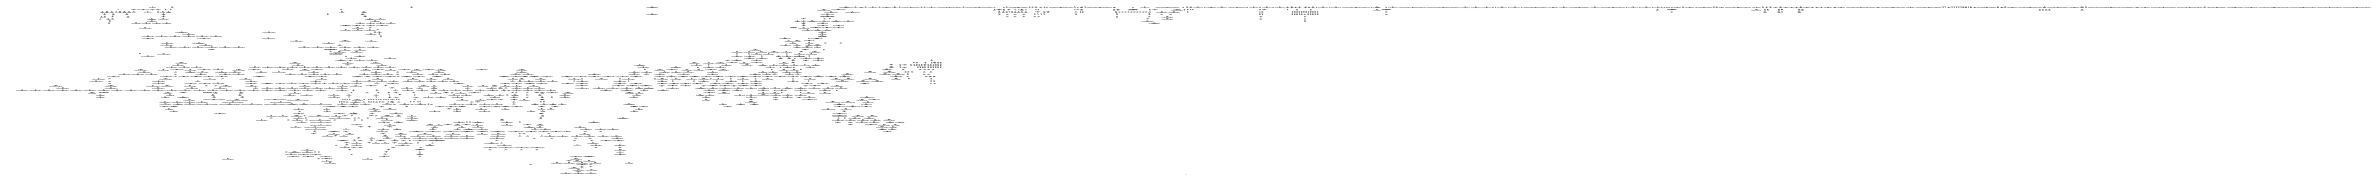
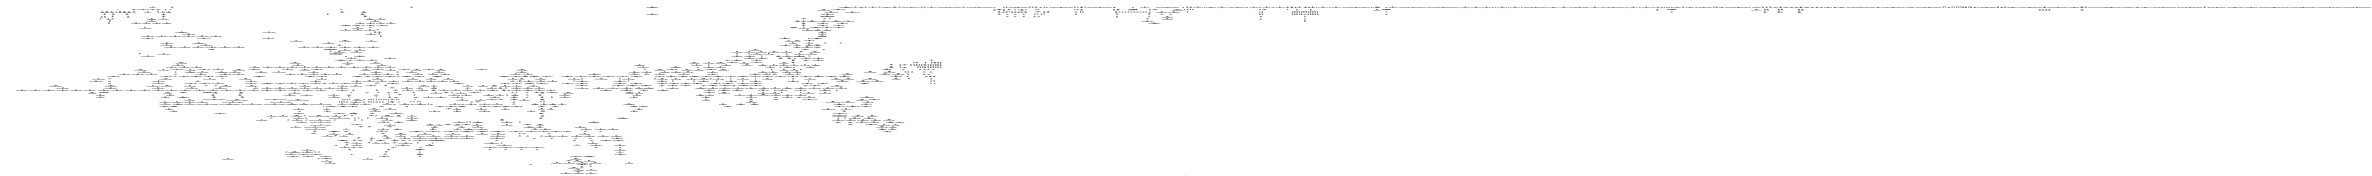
none -> (842, 23)
